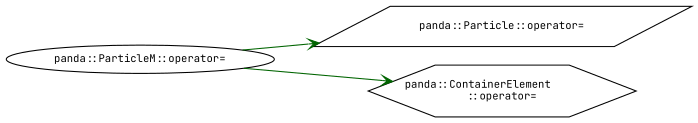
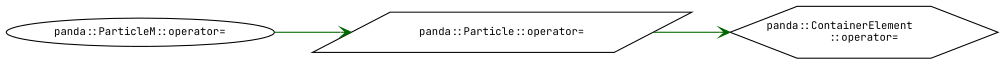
(313, 74) -> (686, 32)
